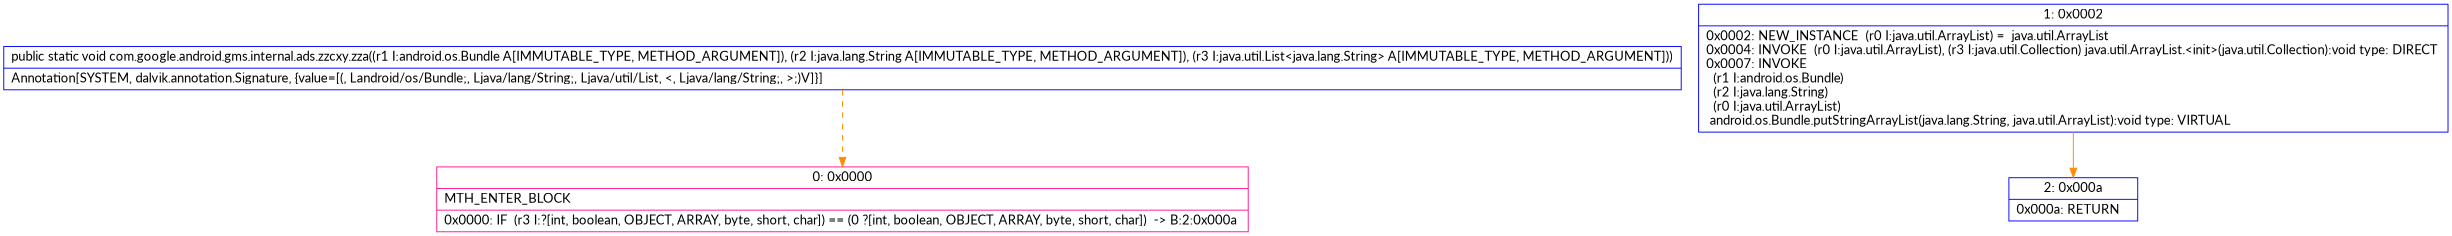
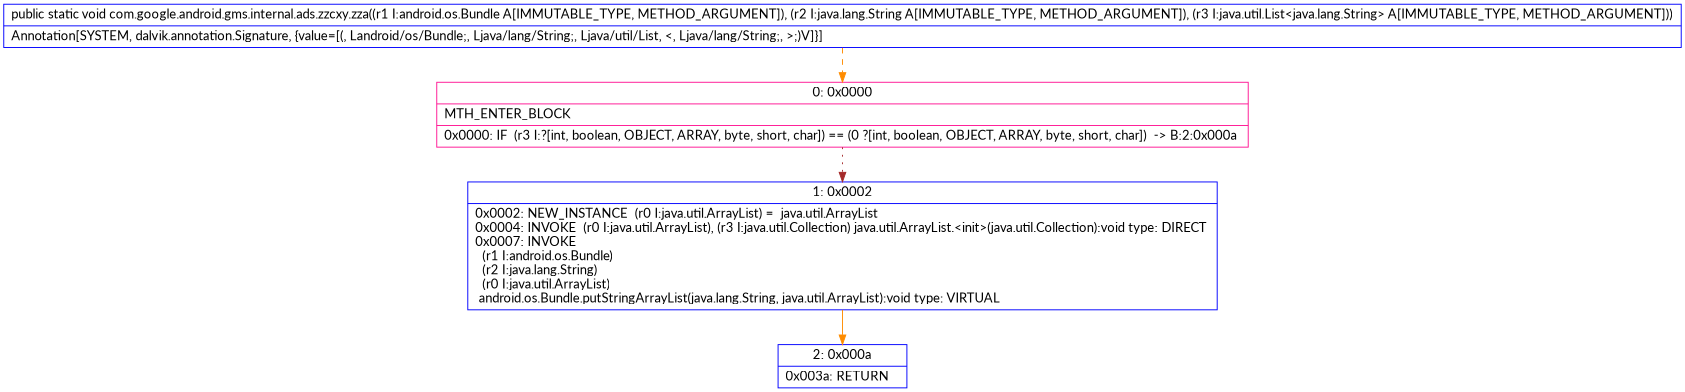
none -> (842, 160)
(2073, 210) -> (842, 377)
